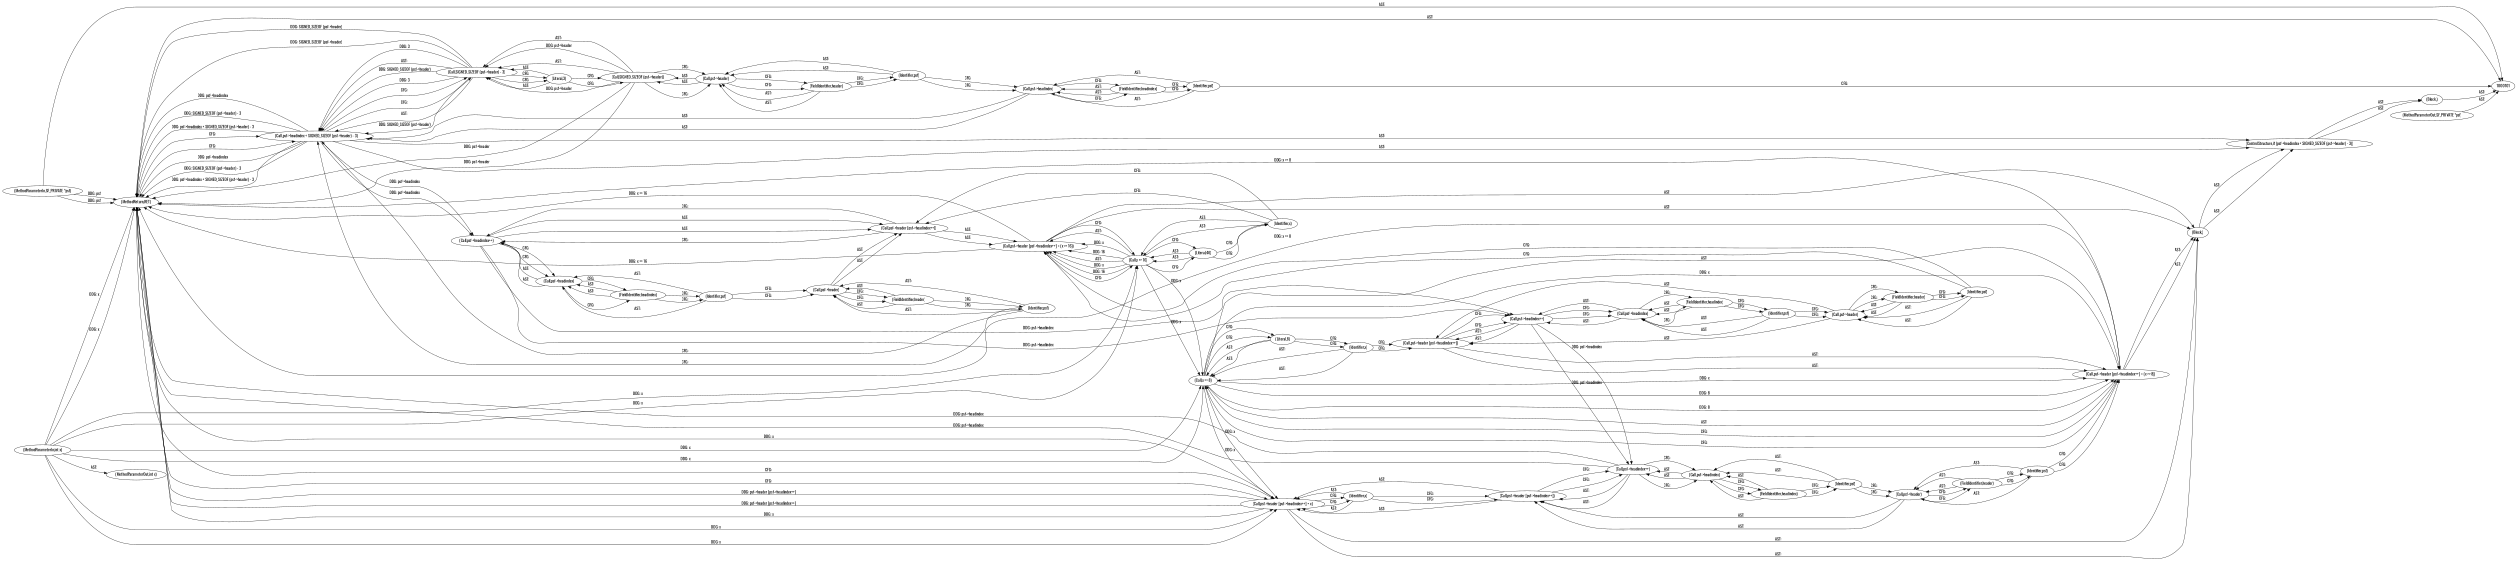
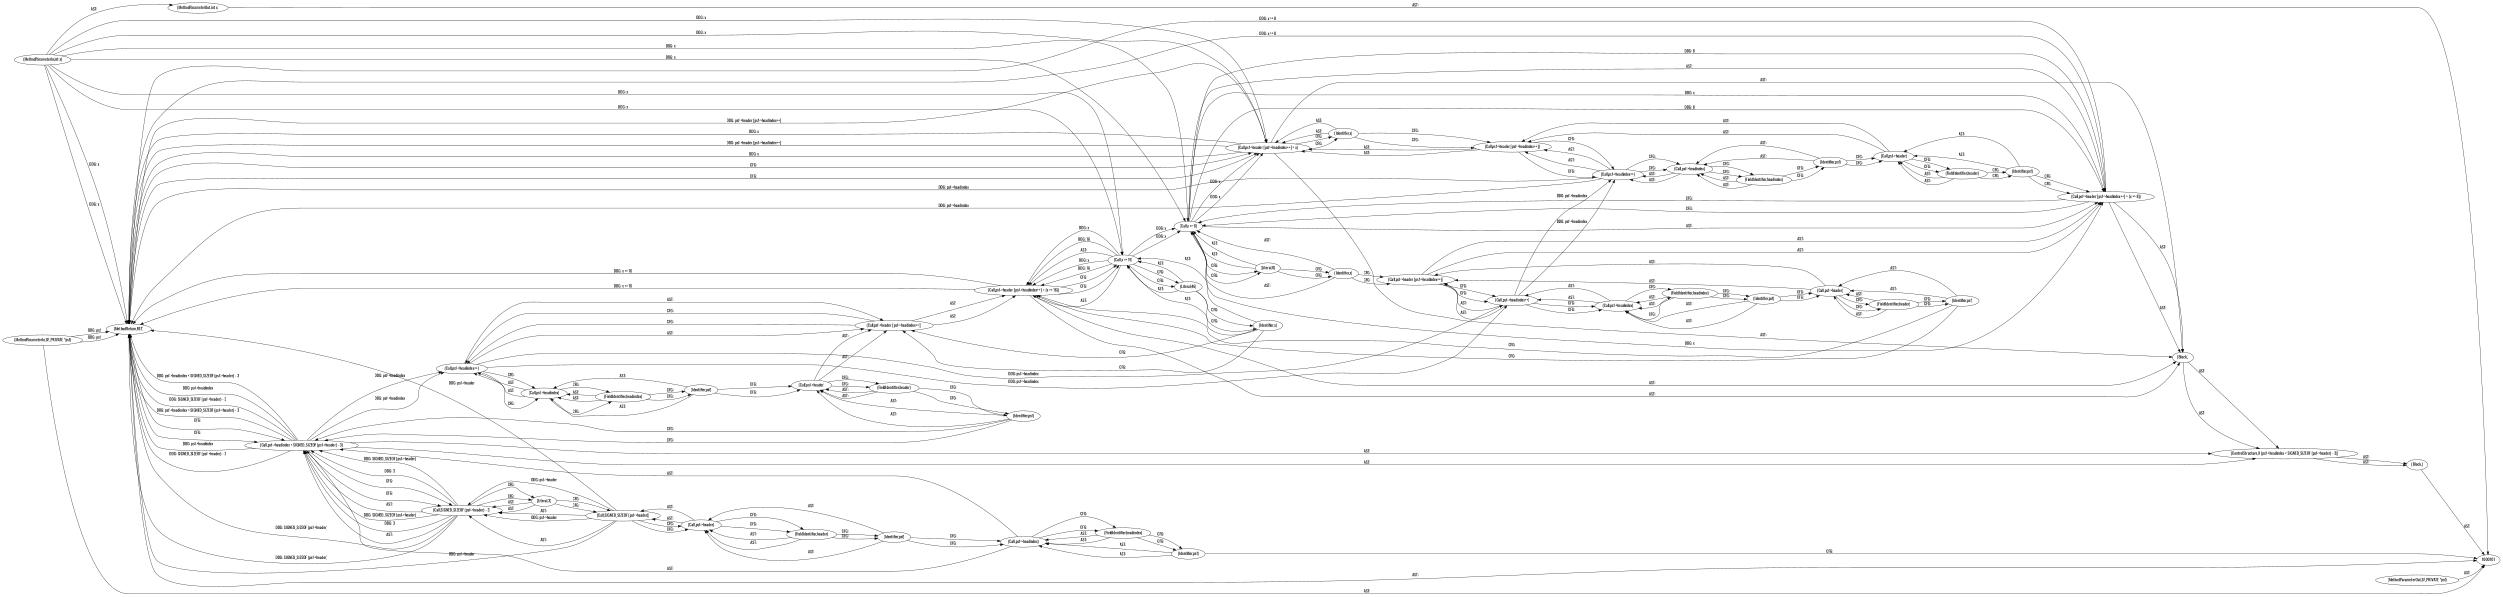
none -> (1601, 8)
